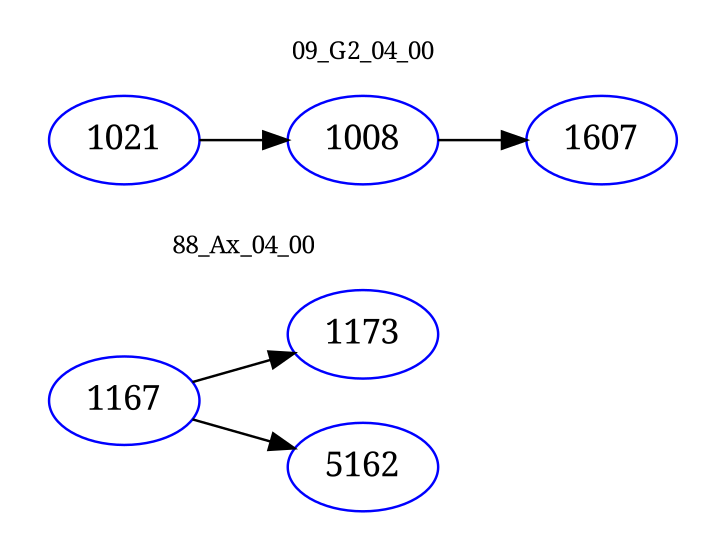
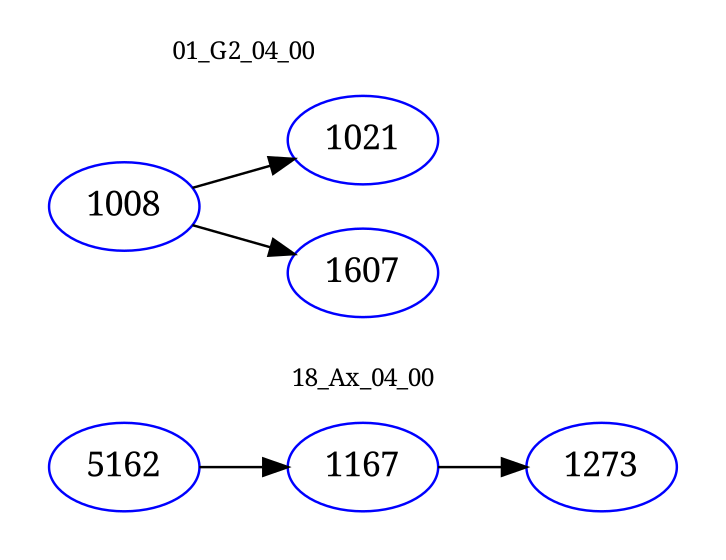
(363, 53) -> (244, 53)
(231, 140) -> (231, 177)
(244, 247) -> (363, 380)
(363, 334) -> (602, 467)
(231, 430) -> (231, 467)
